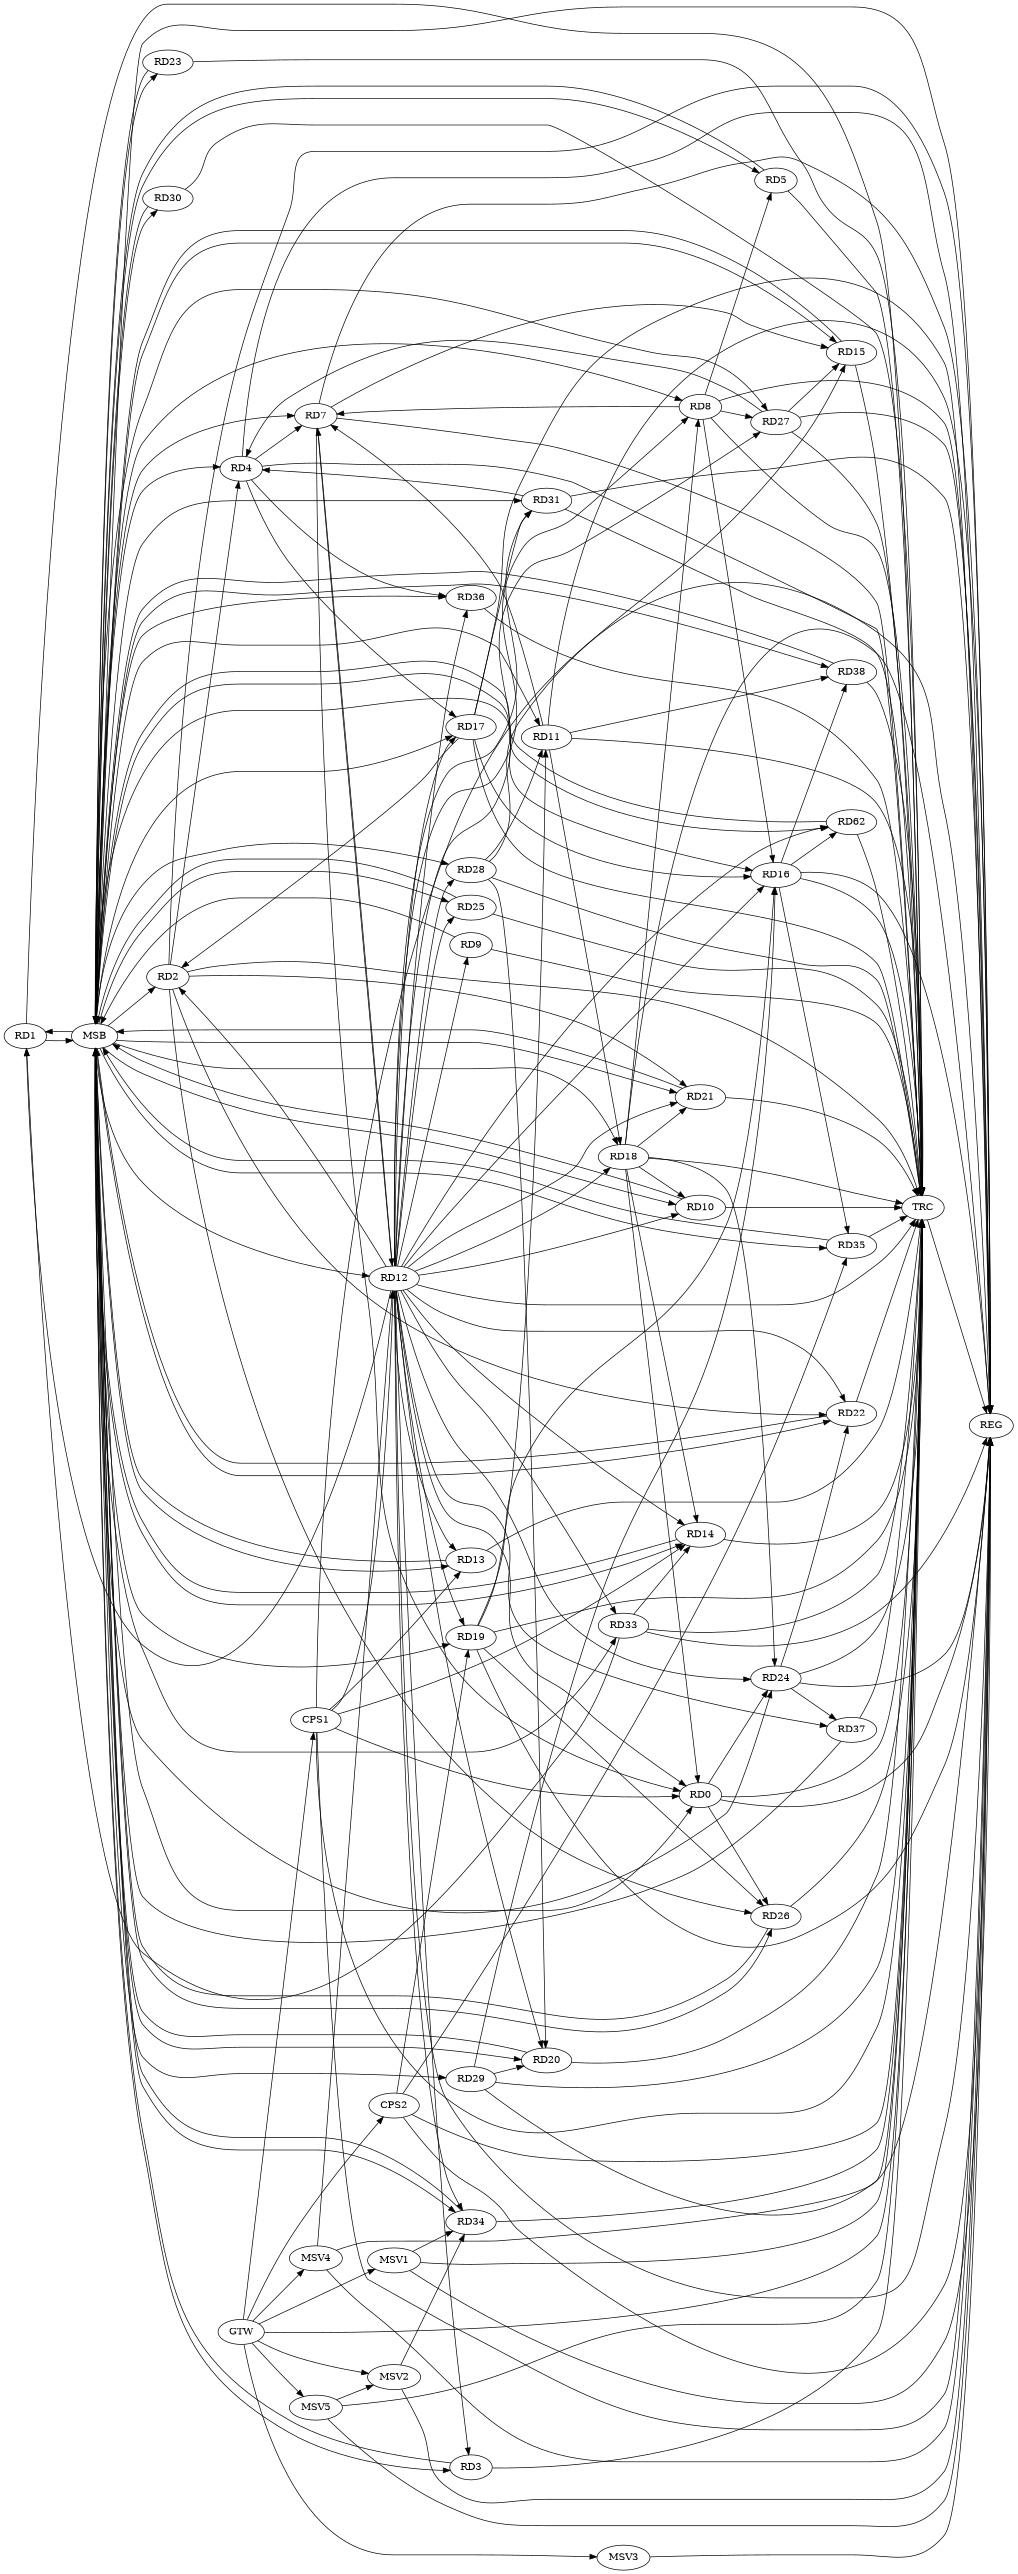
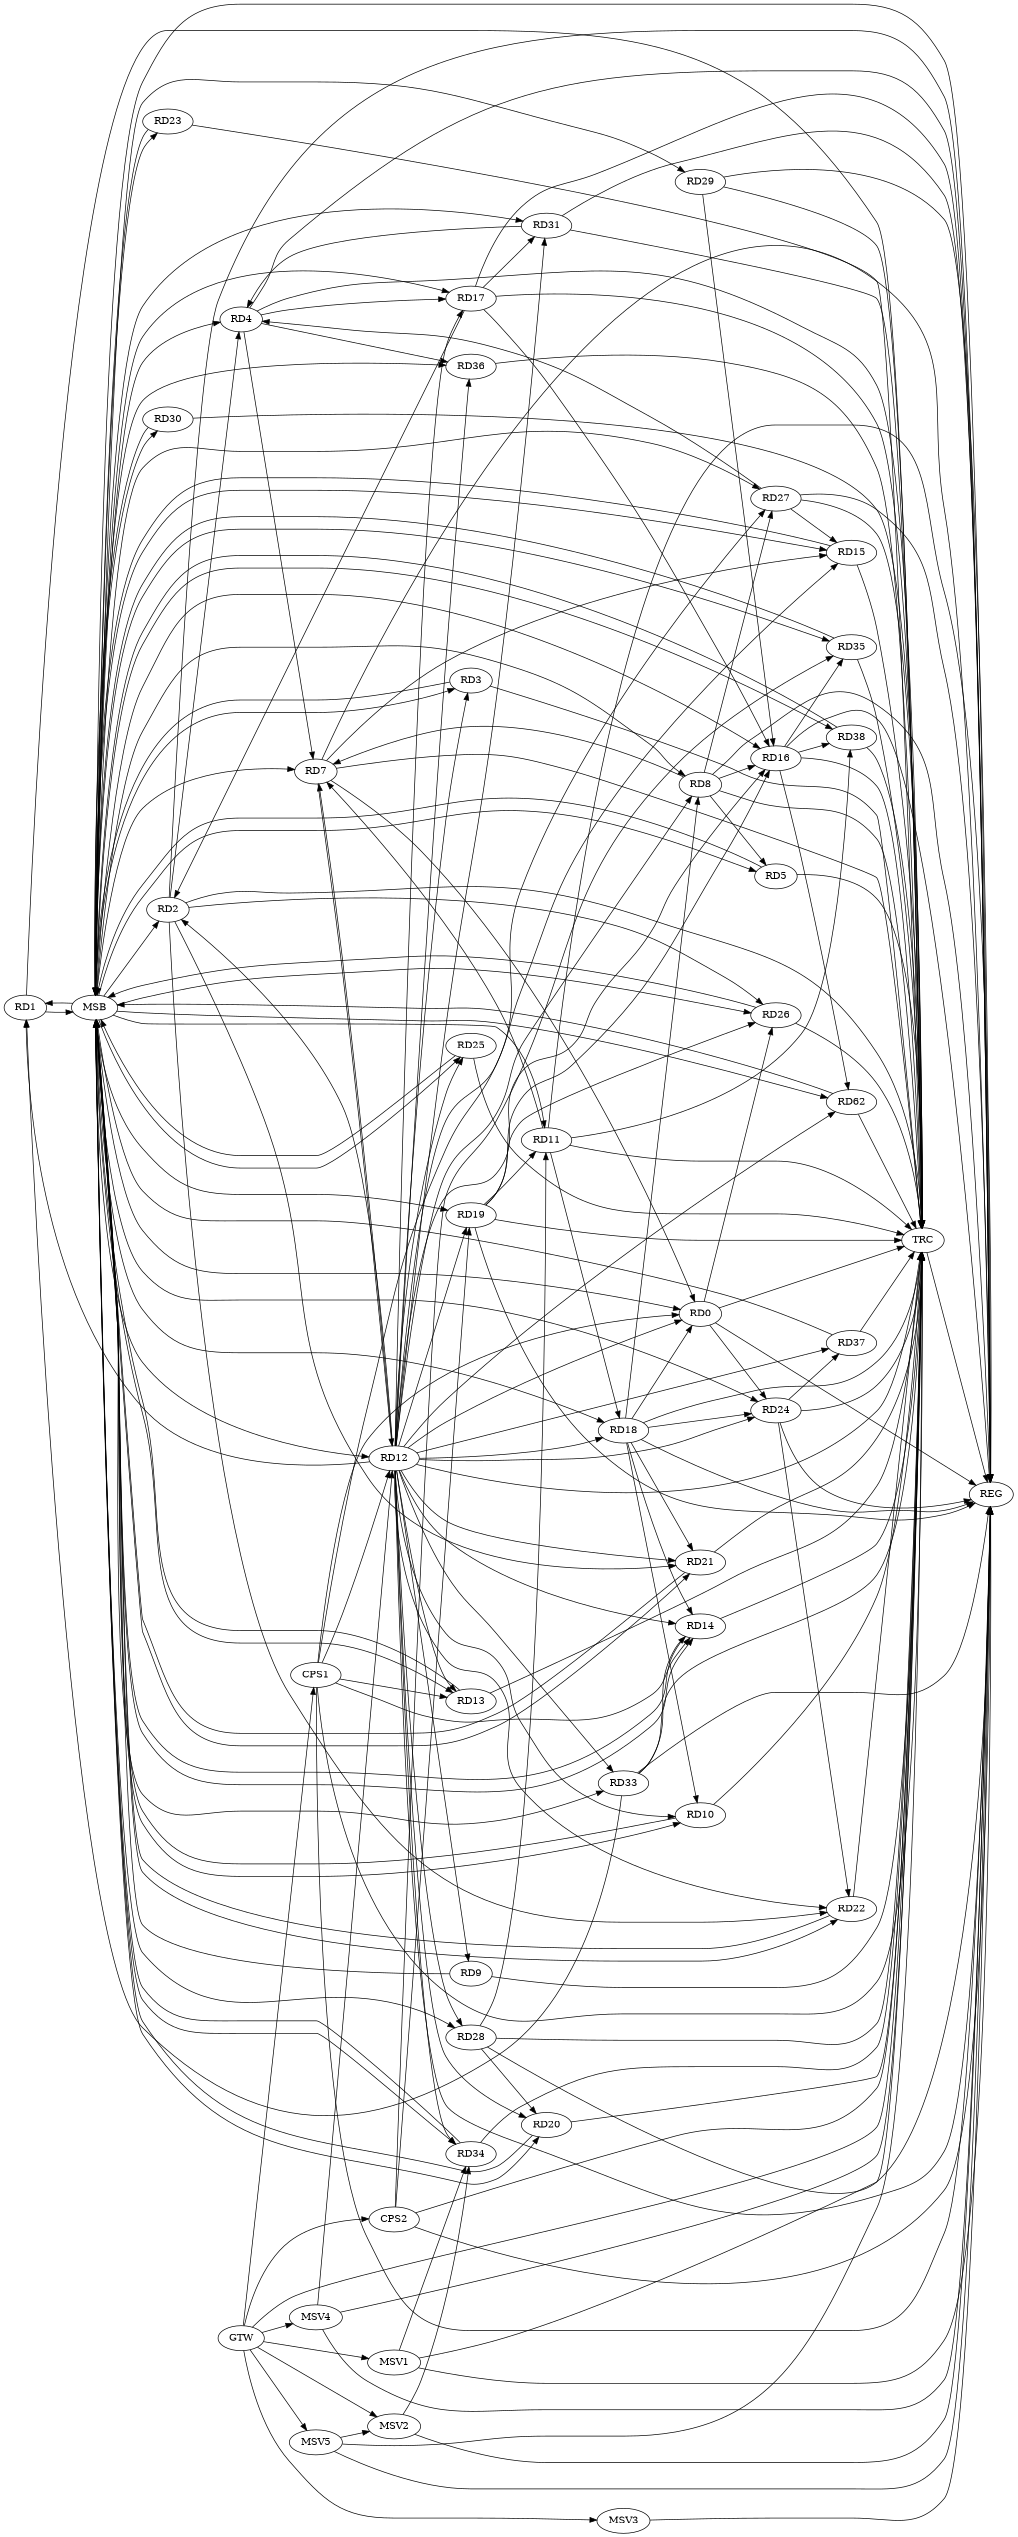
(505, 2071) -> none
